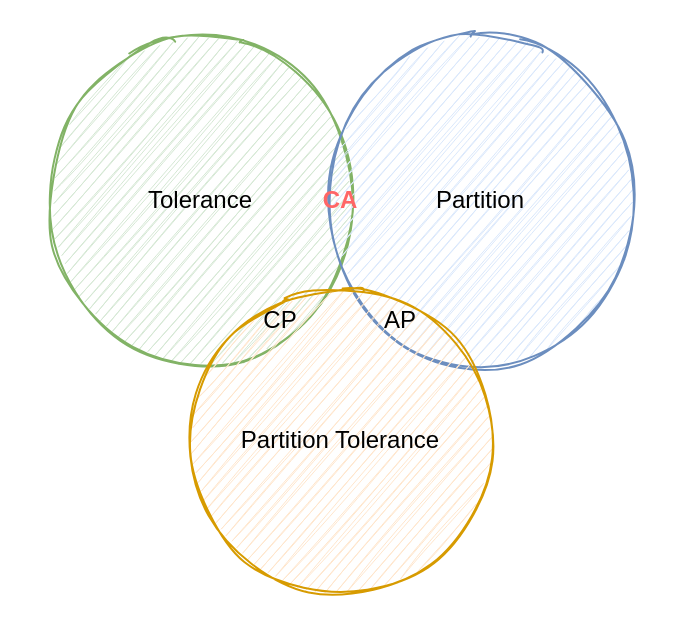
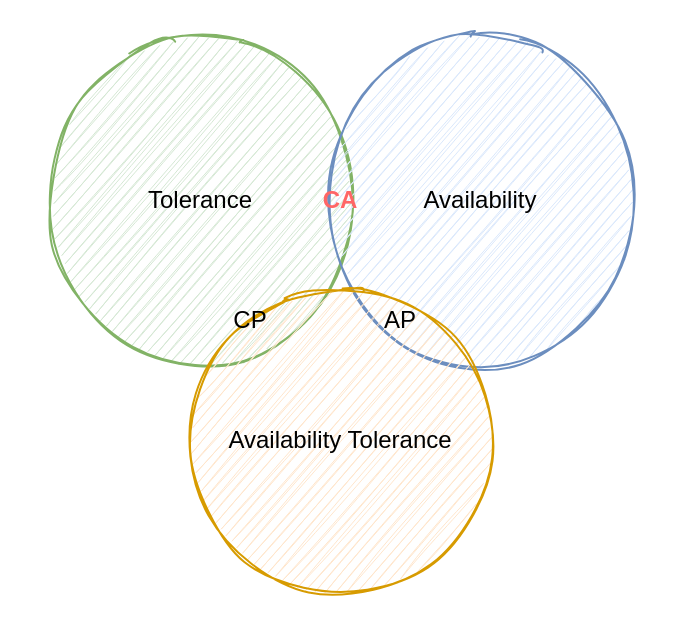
(481, 201) -> (481, 201)
(281, 321) -> (251, 321)
(341, 441) -> (341, 441)
